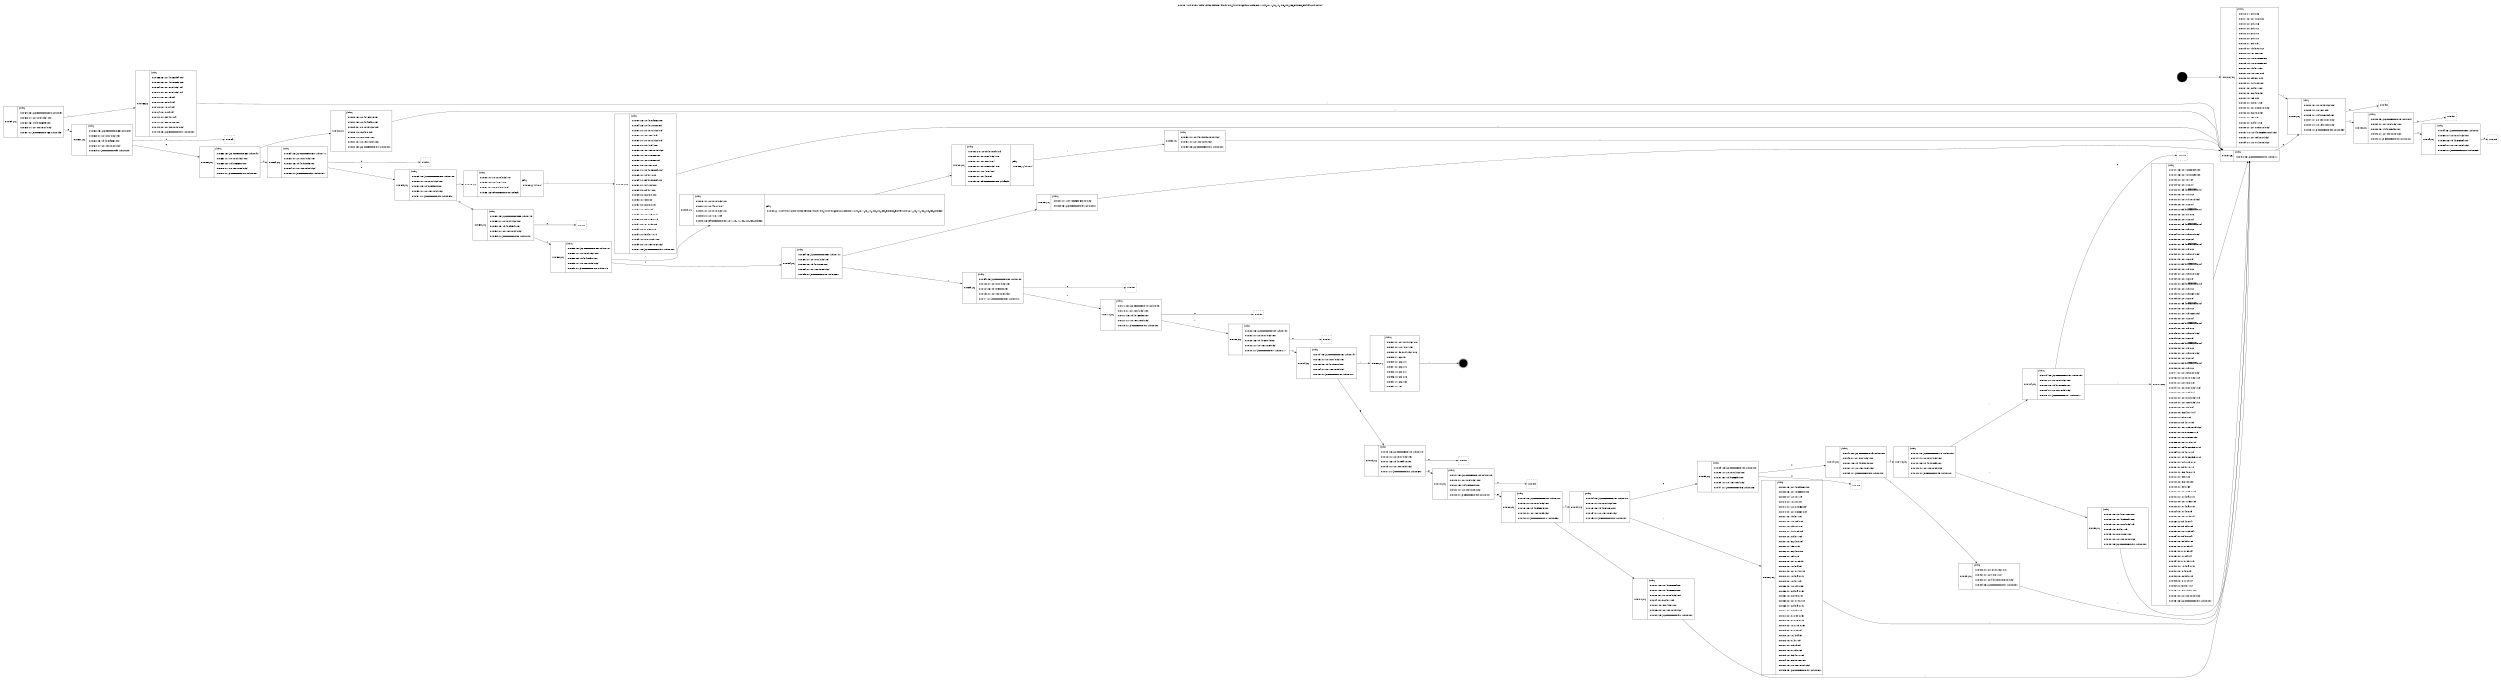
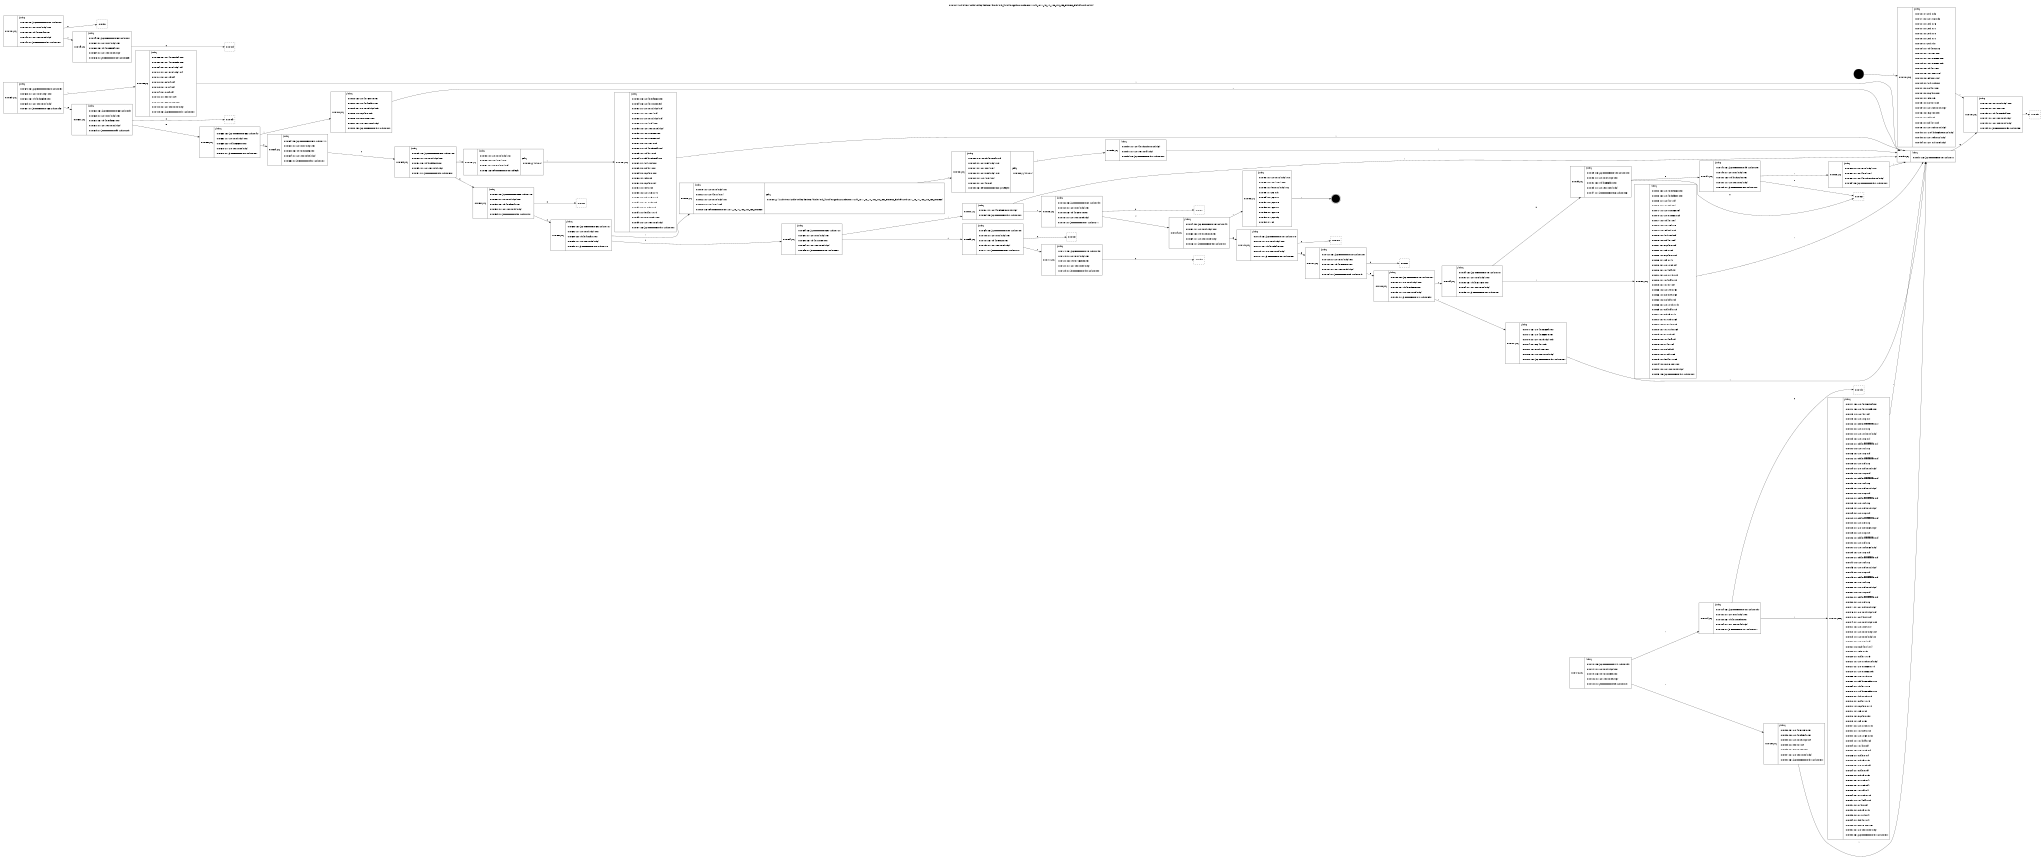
(2349, 122) -> none
(425, 162) -> none
(1194, 327) -> (1031, 212)
(1889, 462) -> (1806, 188)
